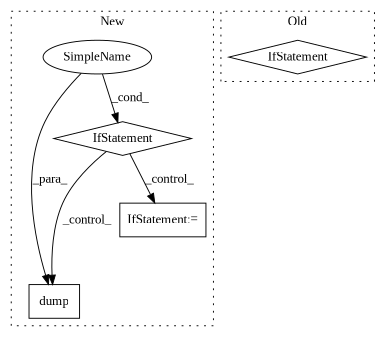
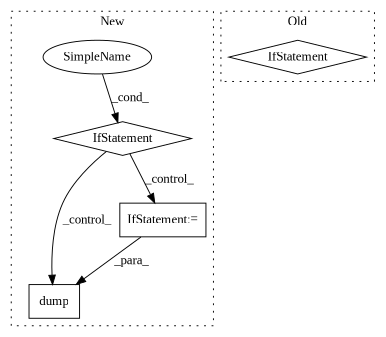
(33, 168) -> (112, 258)
